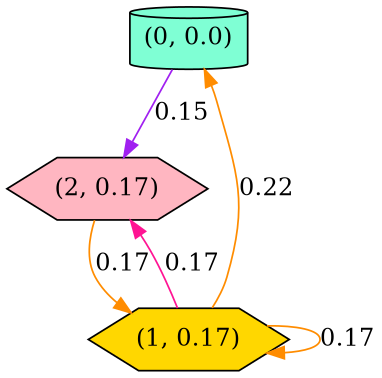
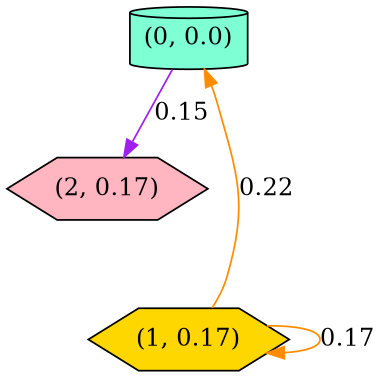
(91, 266) -> none
(161, 271) -> none
